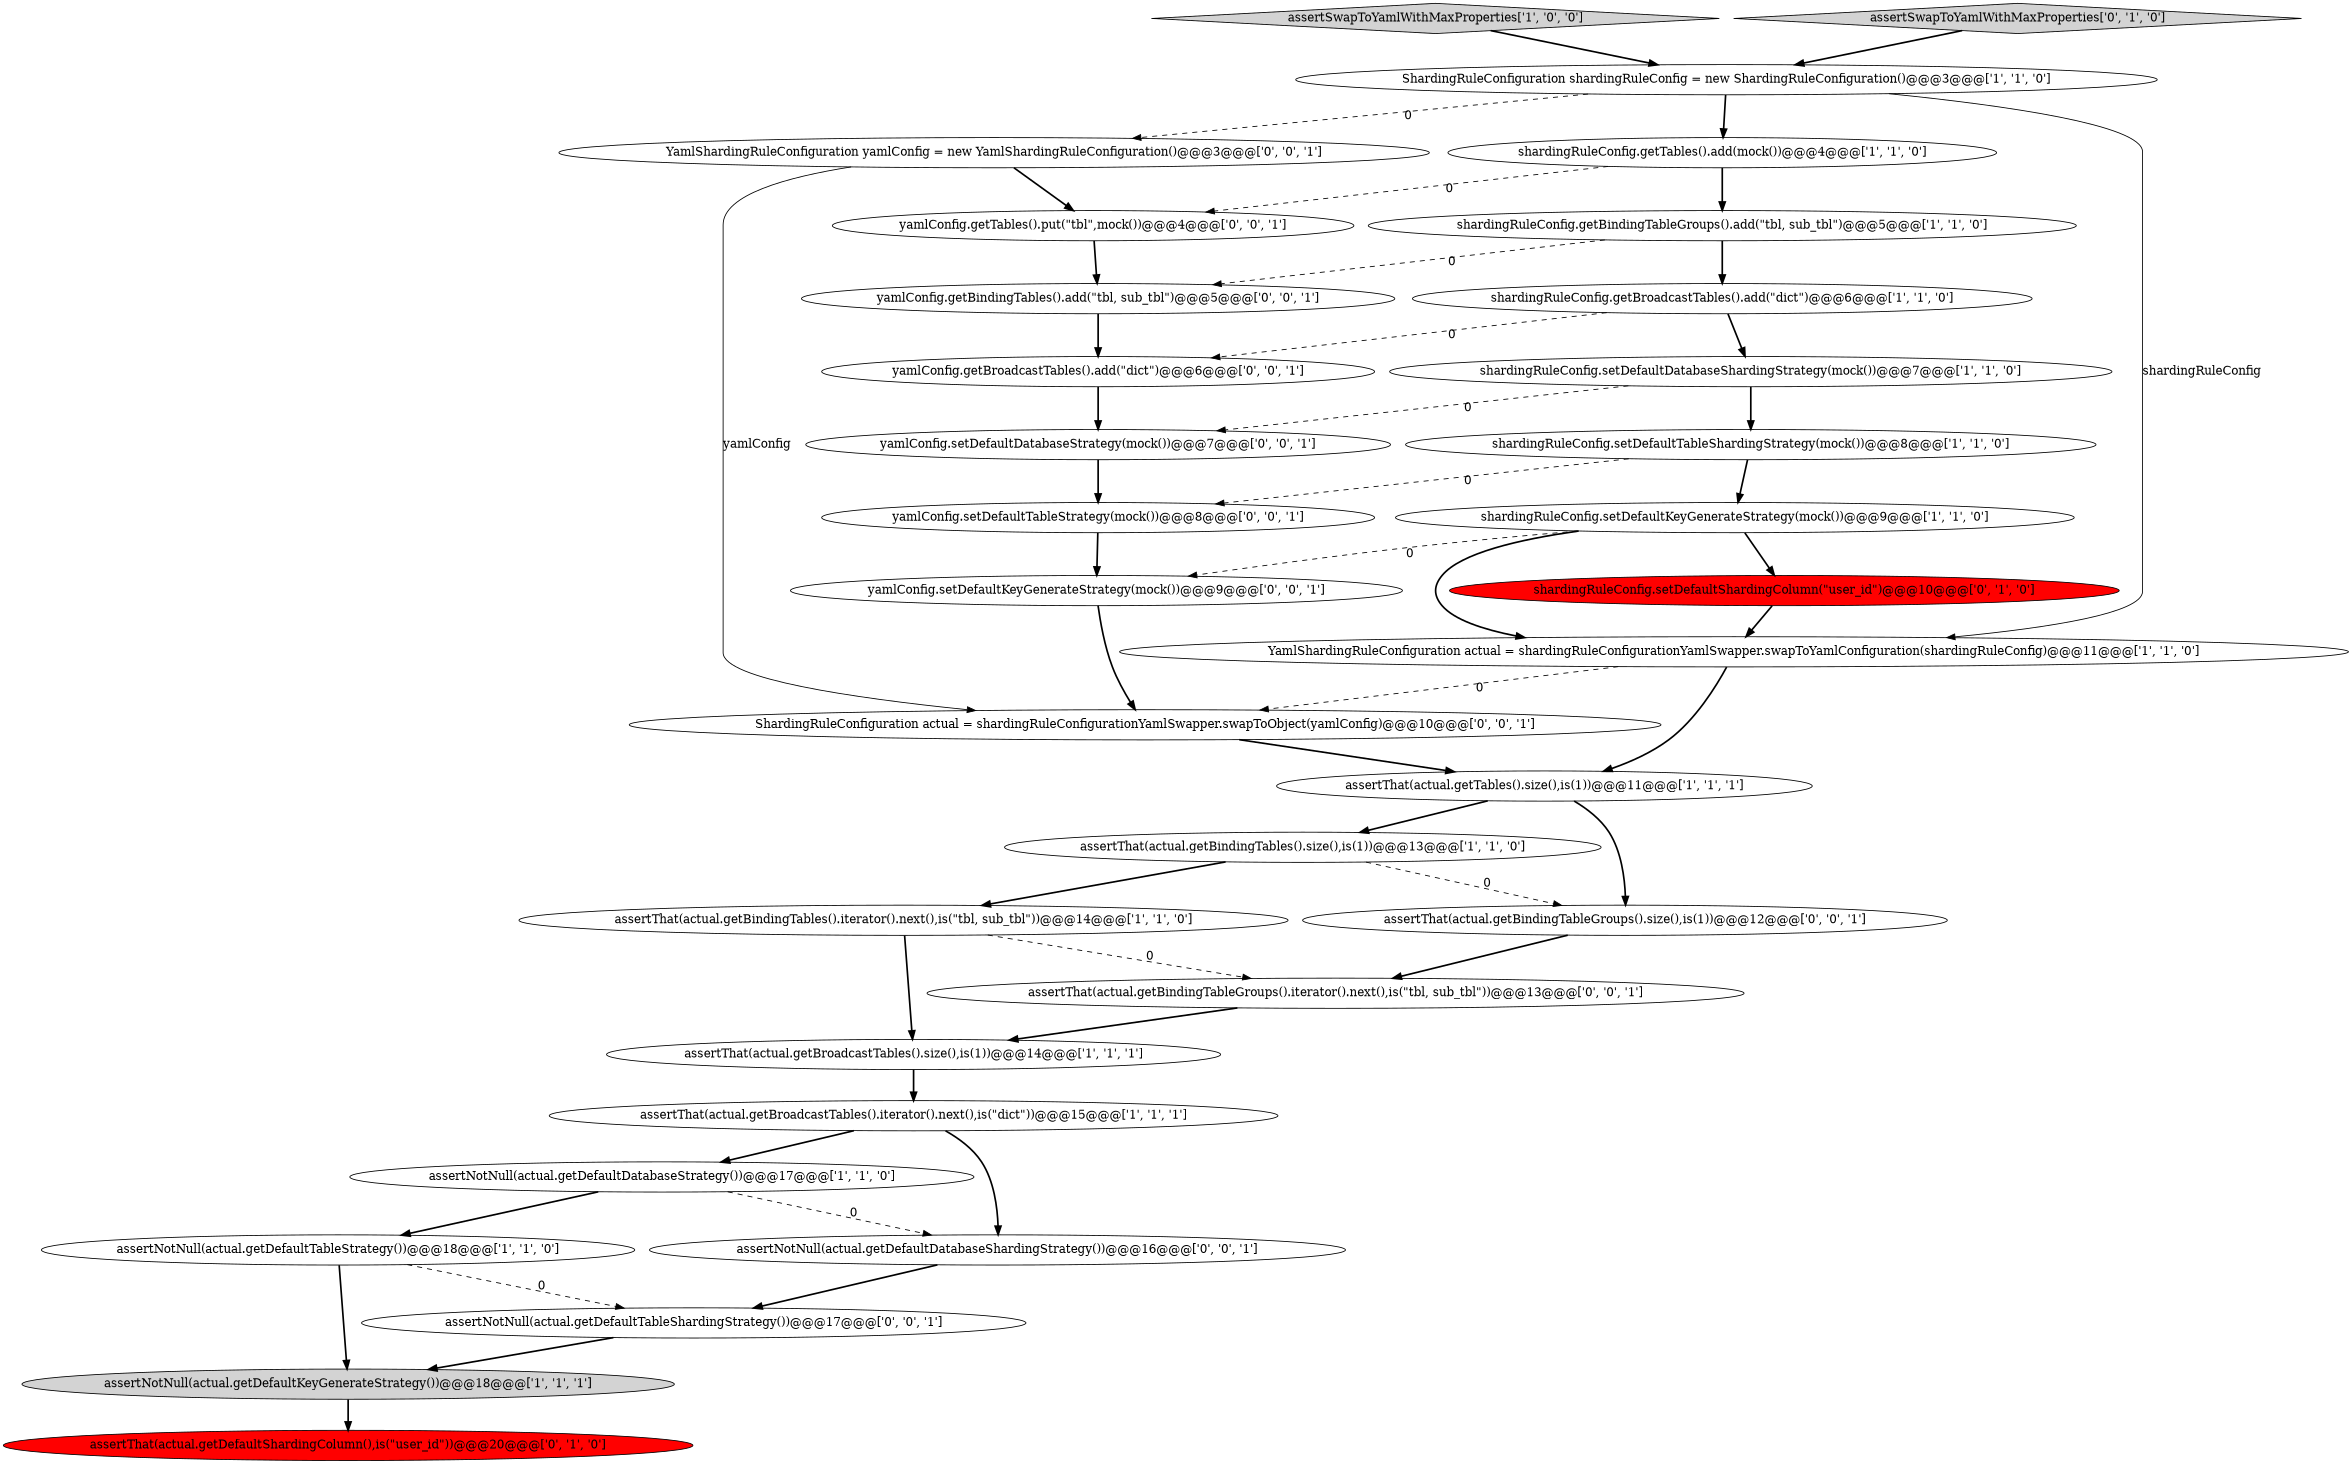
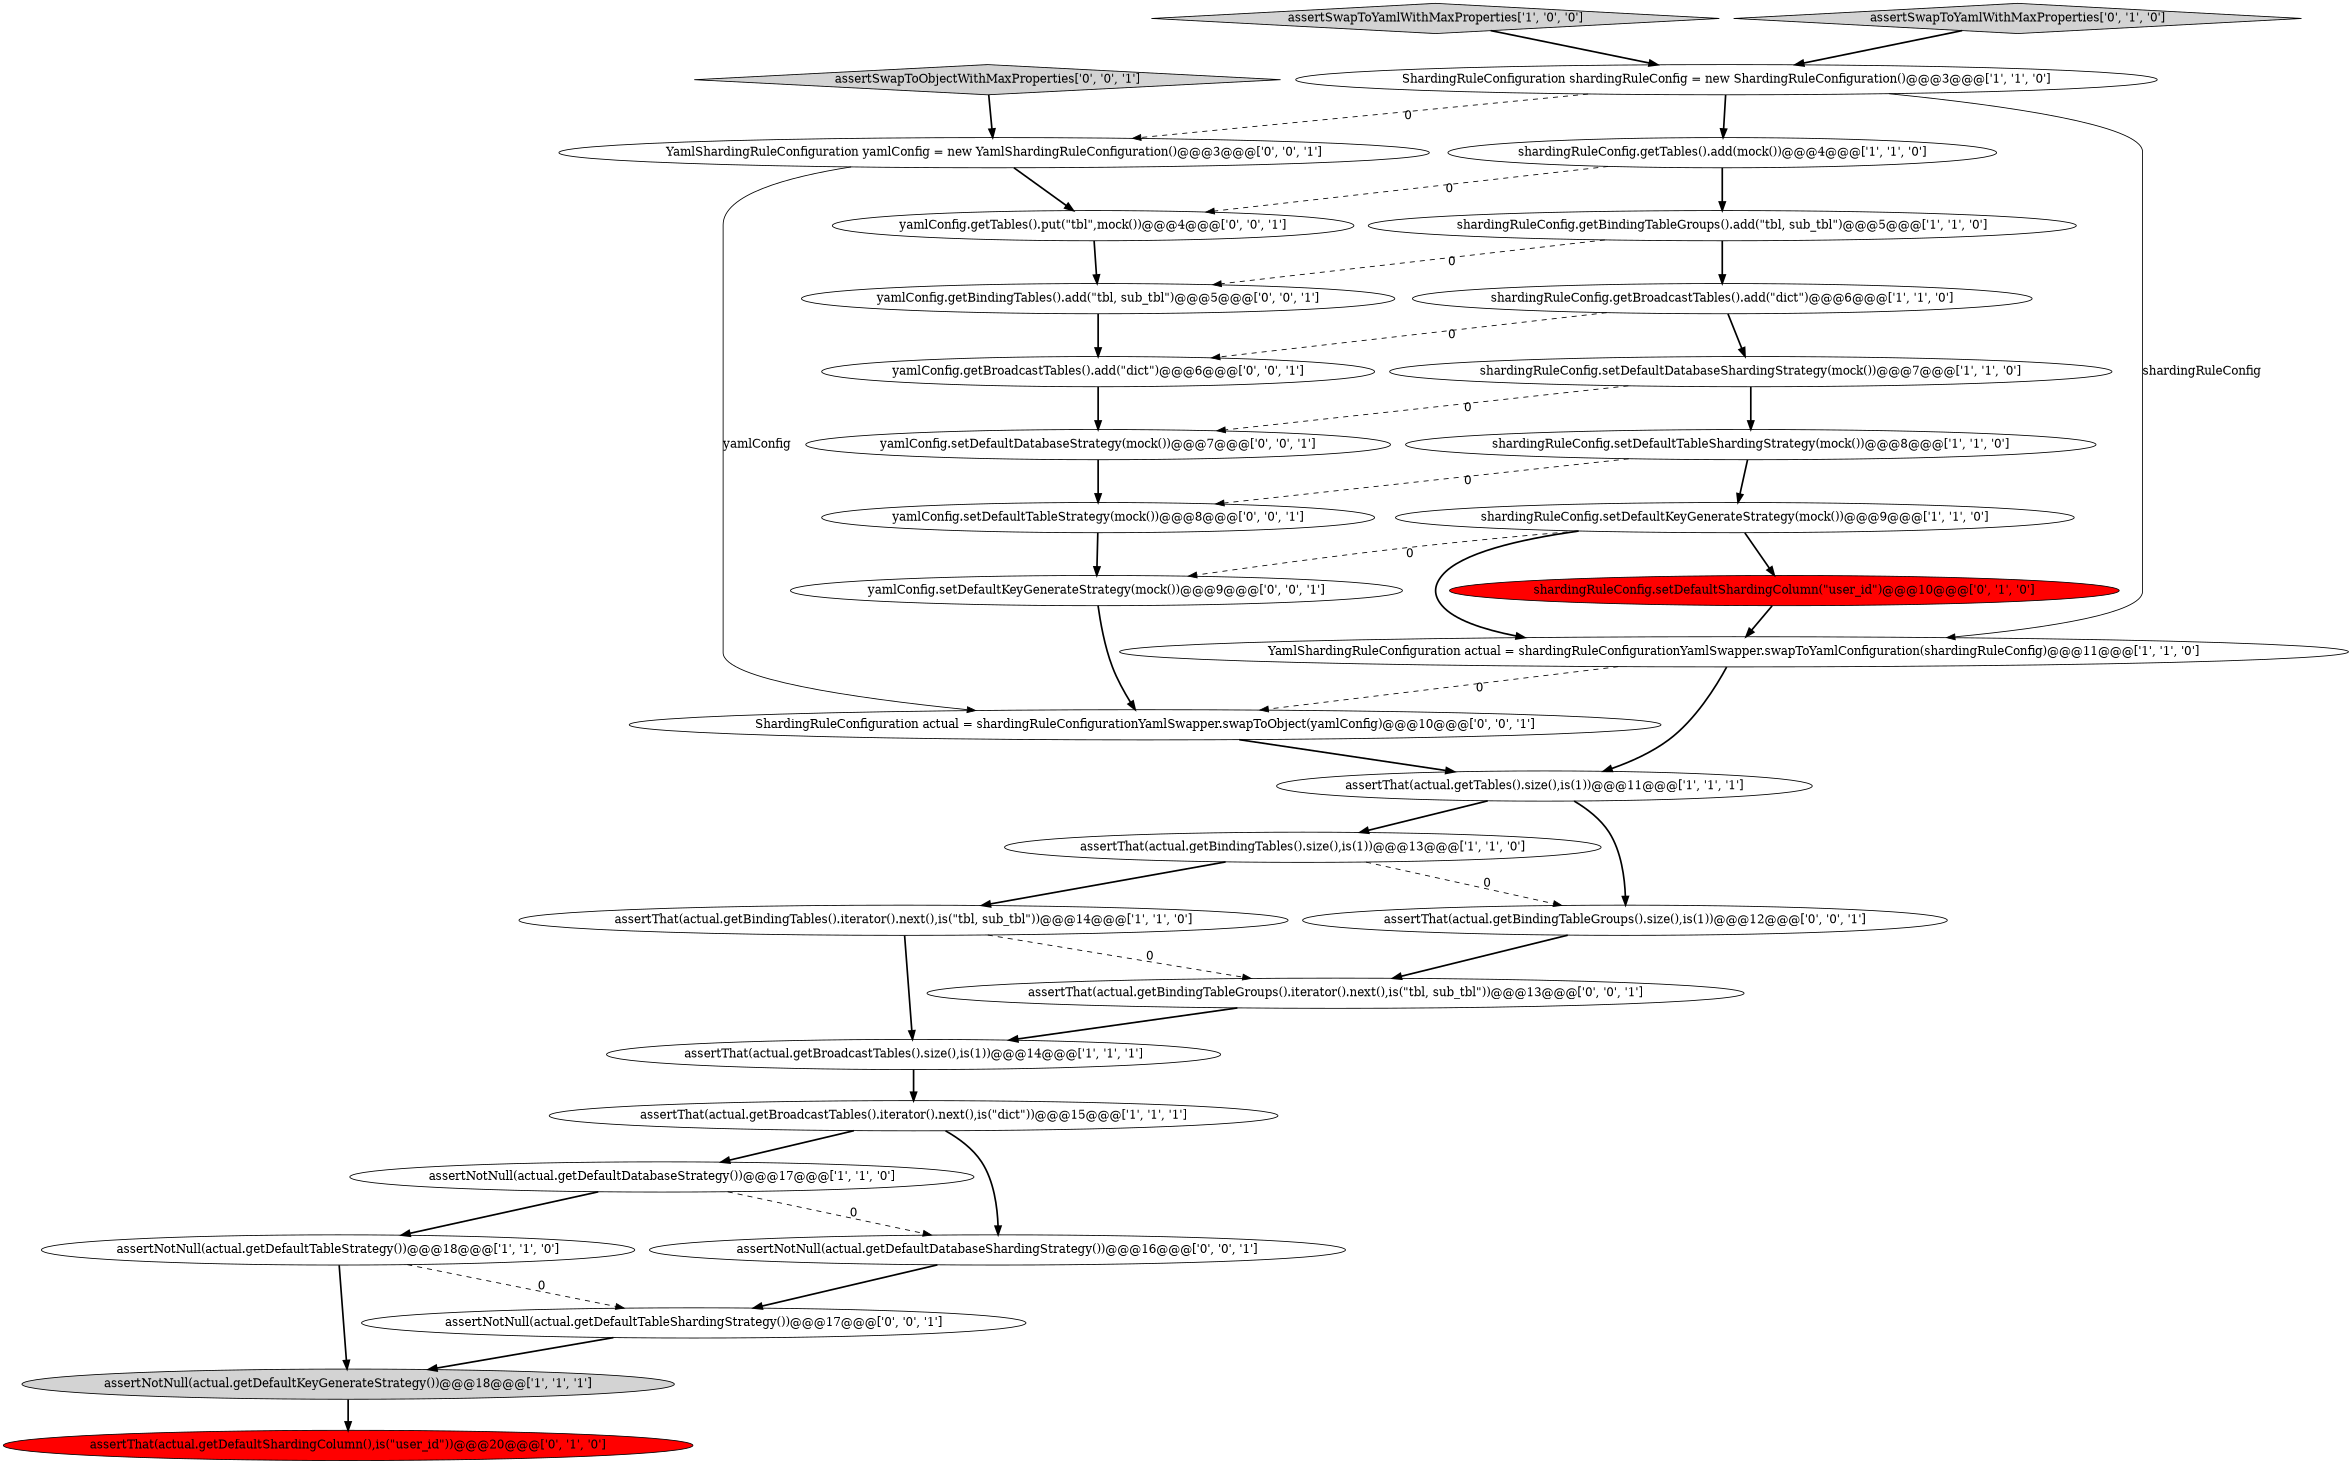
none -> (987, 80)
